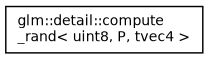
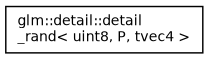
(104, 30) -> (104, 30)
